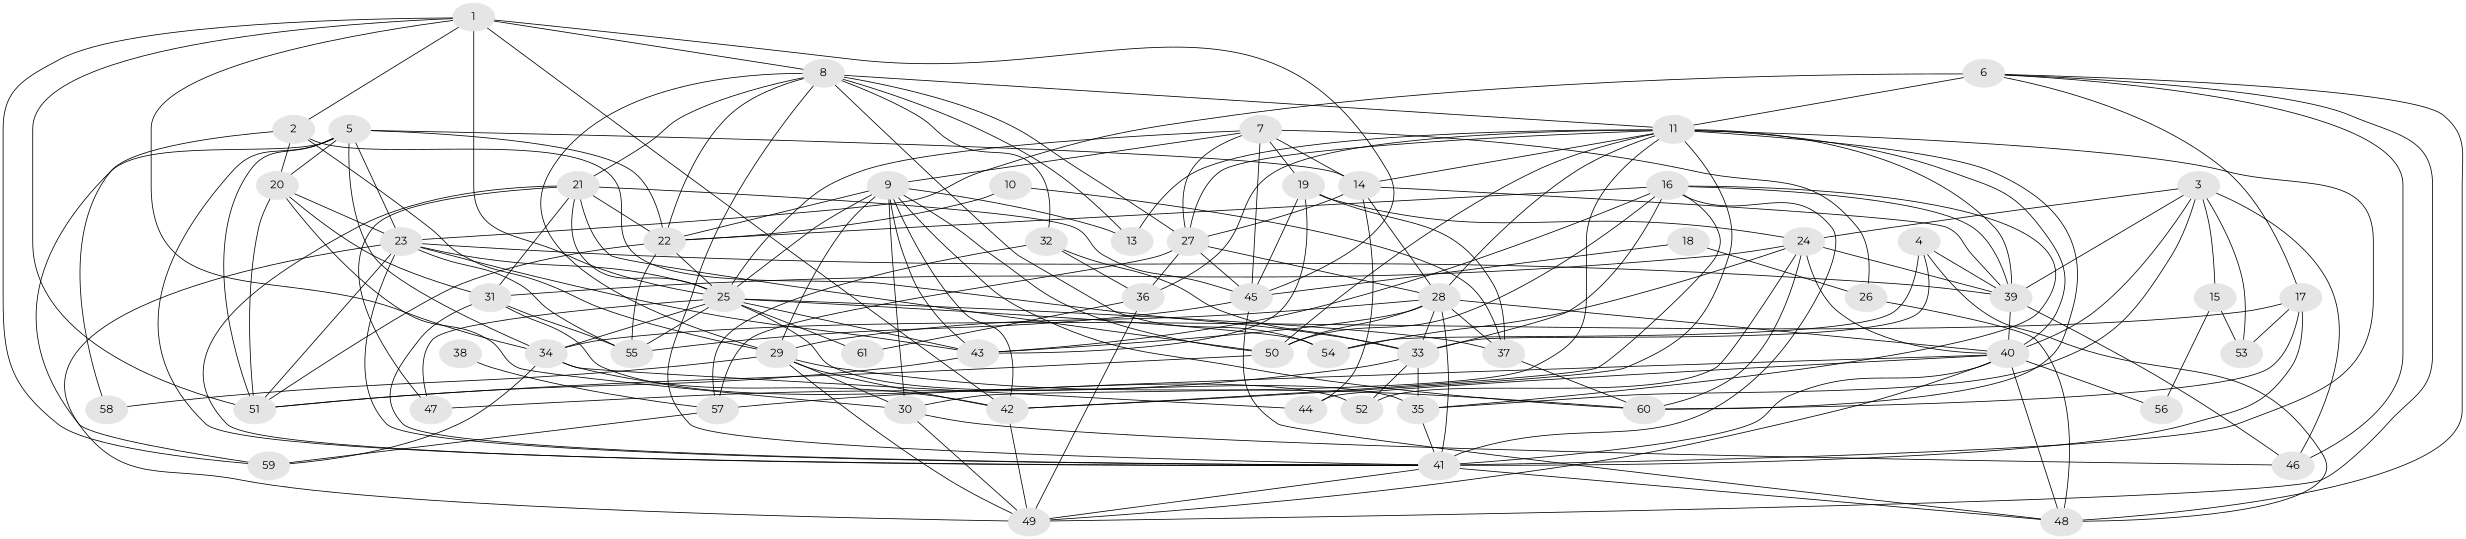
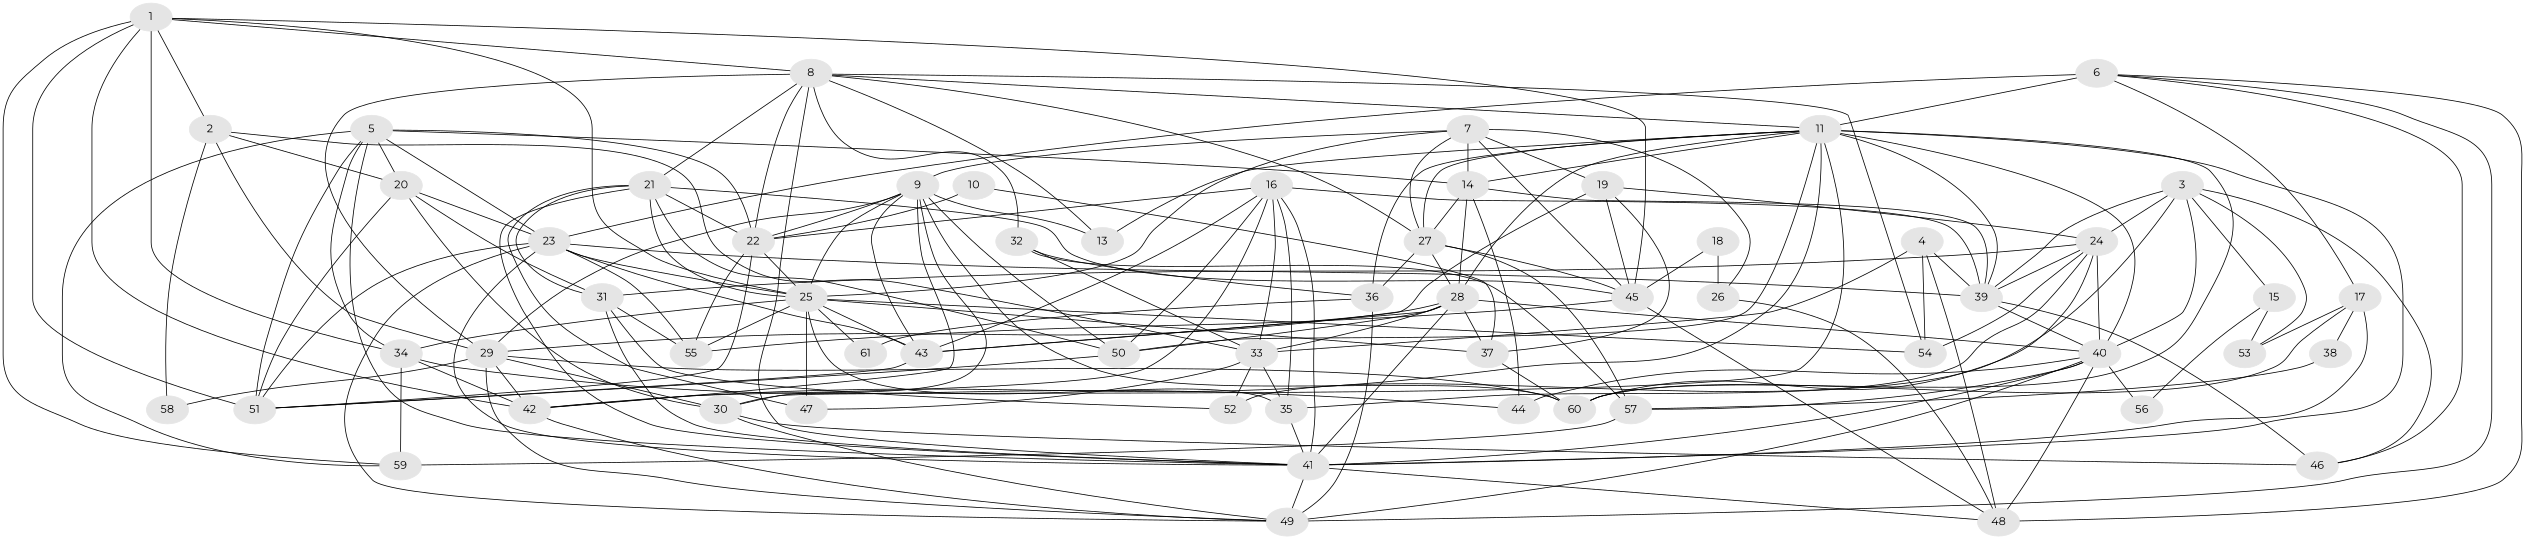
(1552, 327) -> (2345, 326)
